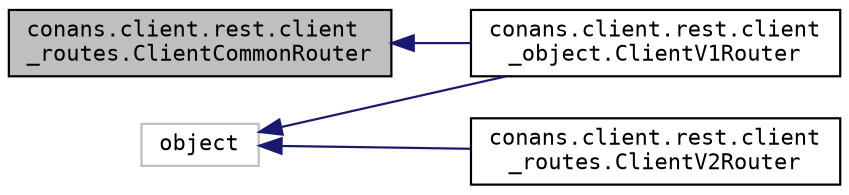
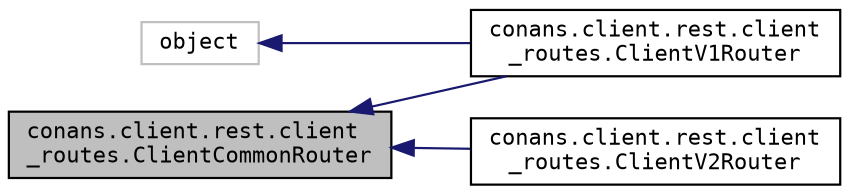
(656, 43) -> (656, 43)
(376, 147) -> (442, 148)
